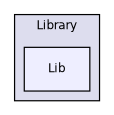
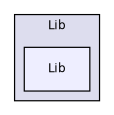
(57, 26) -> (57, 26)
